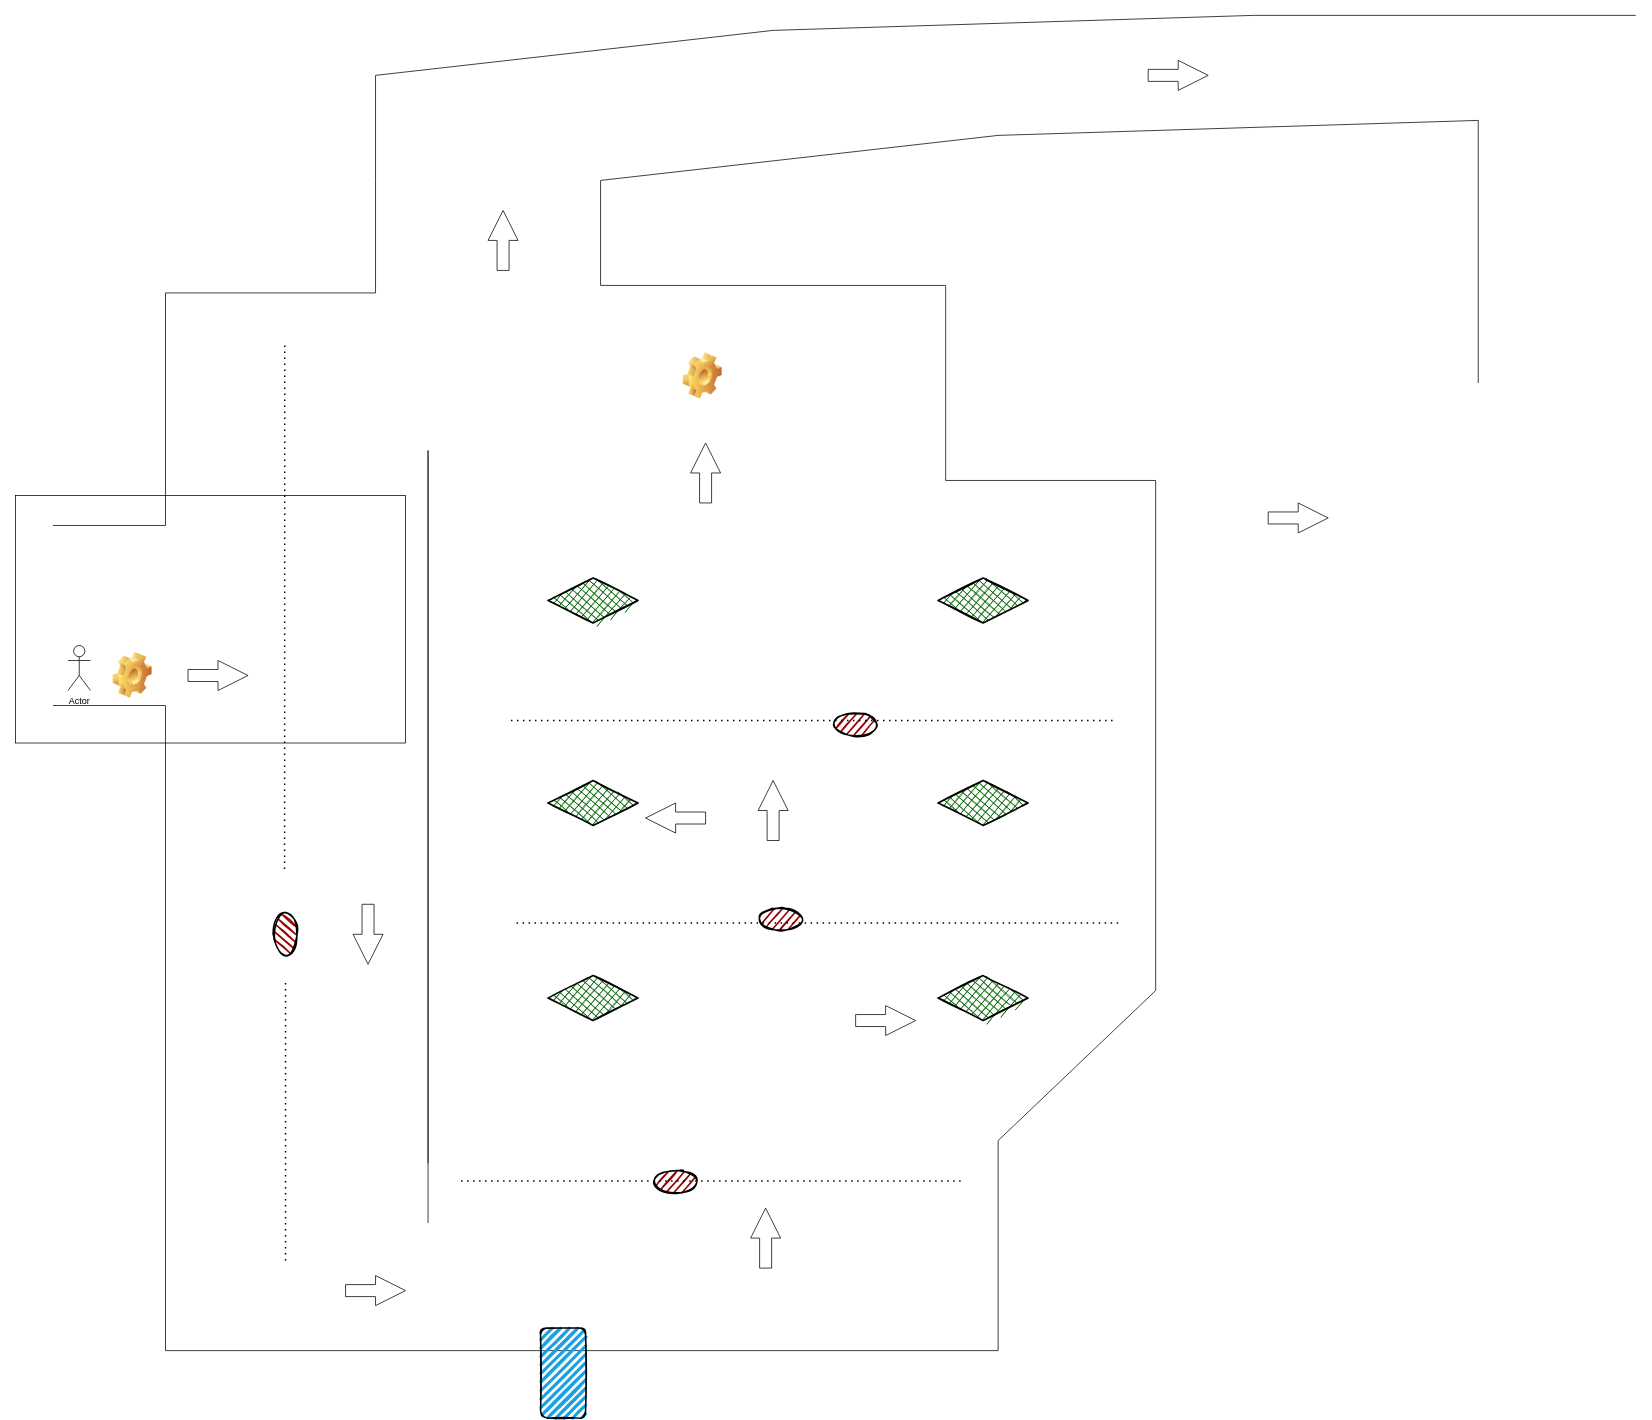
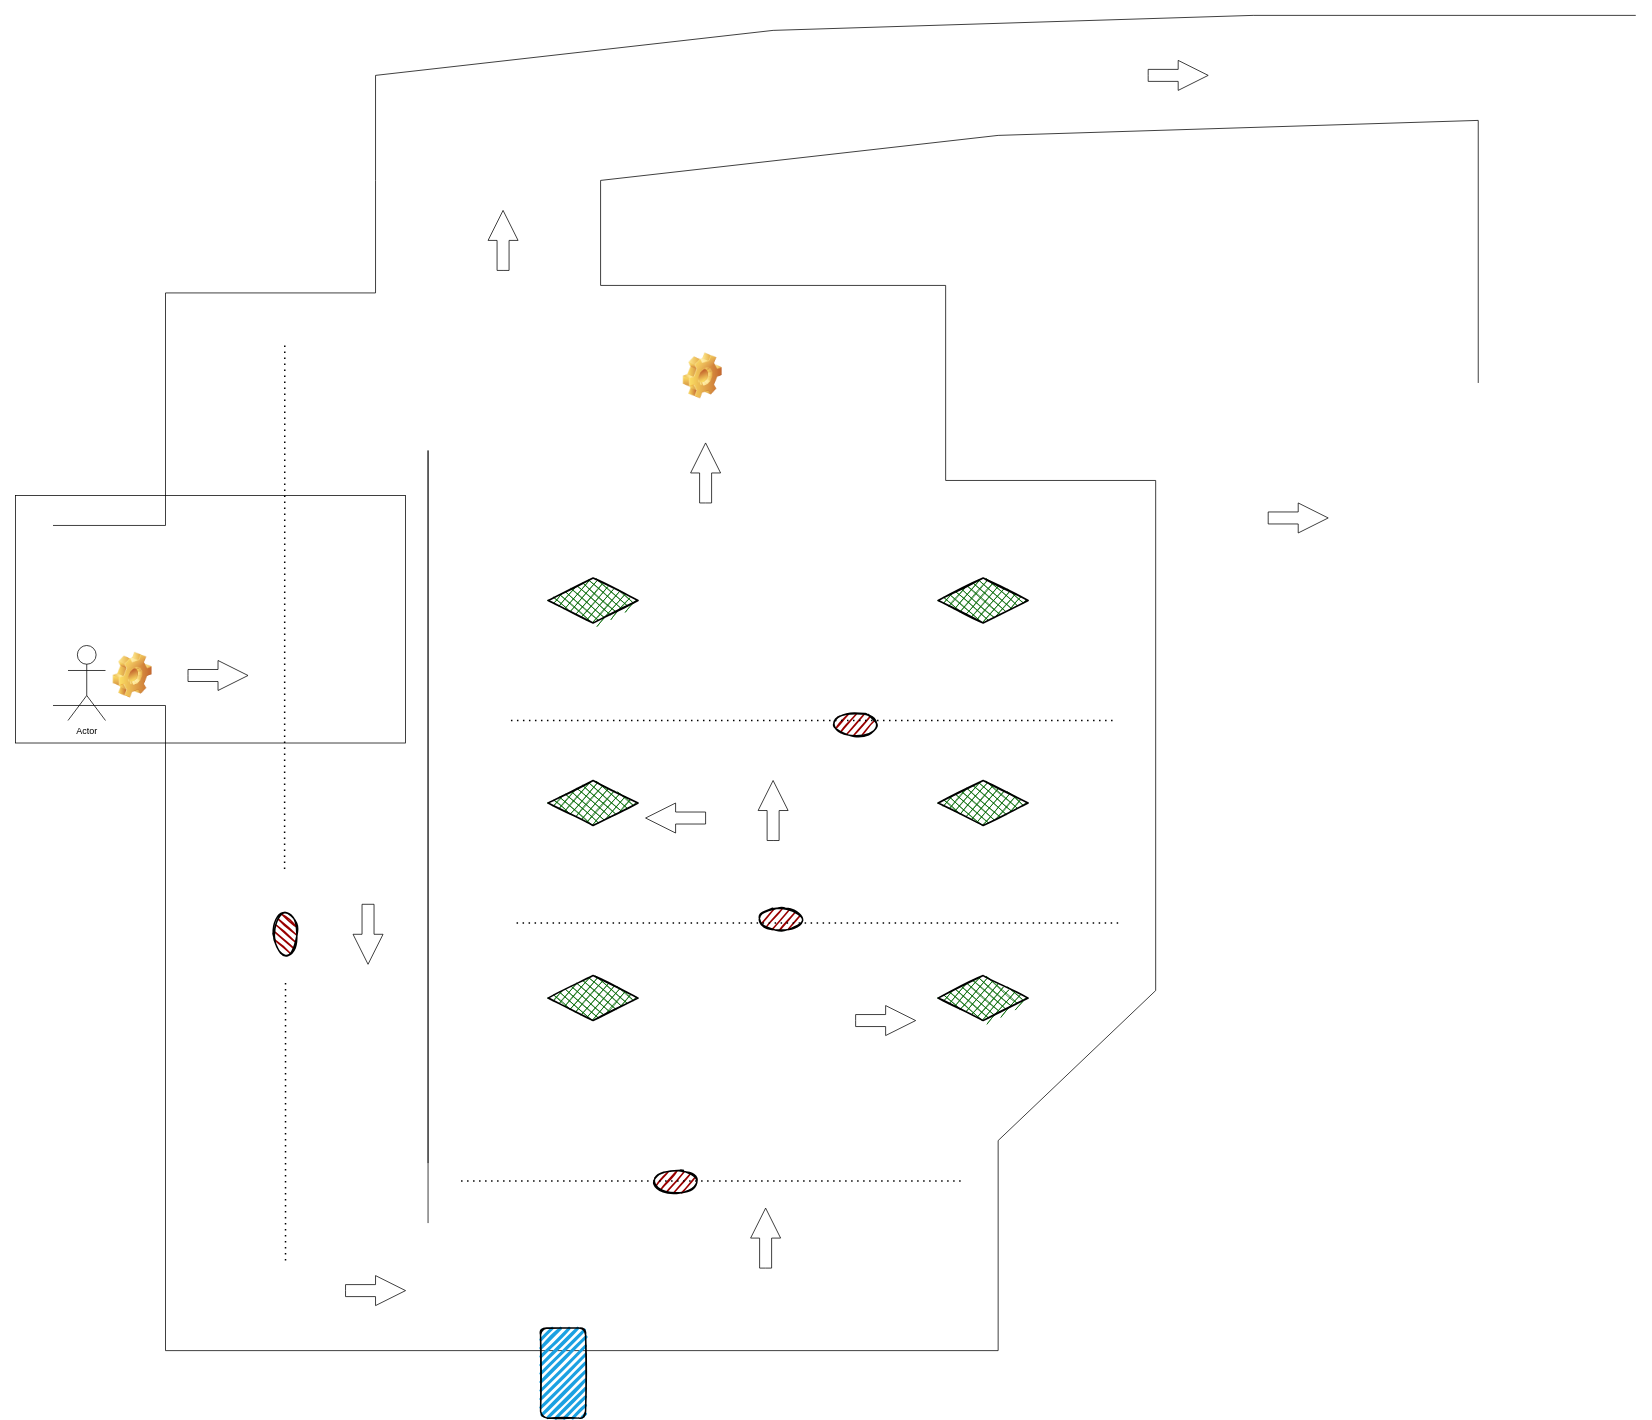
(79, 668) -> (87, 683)
